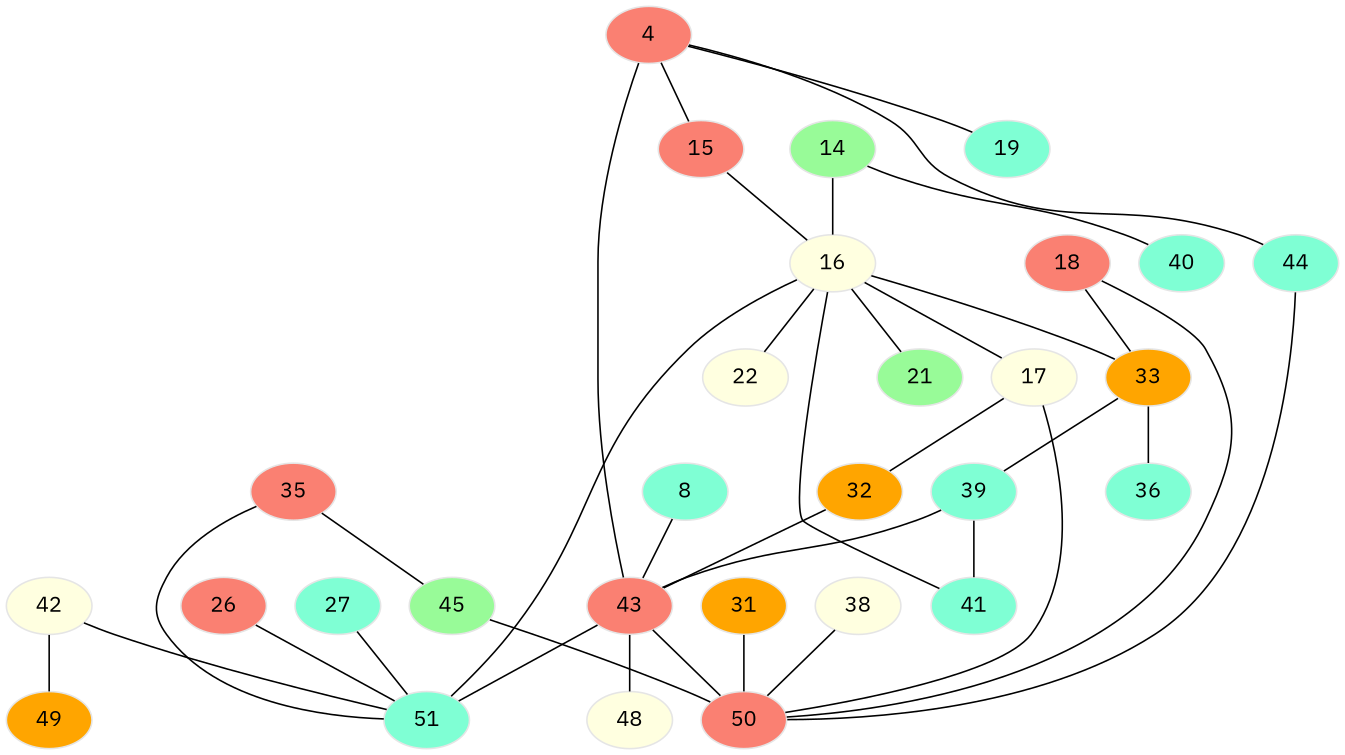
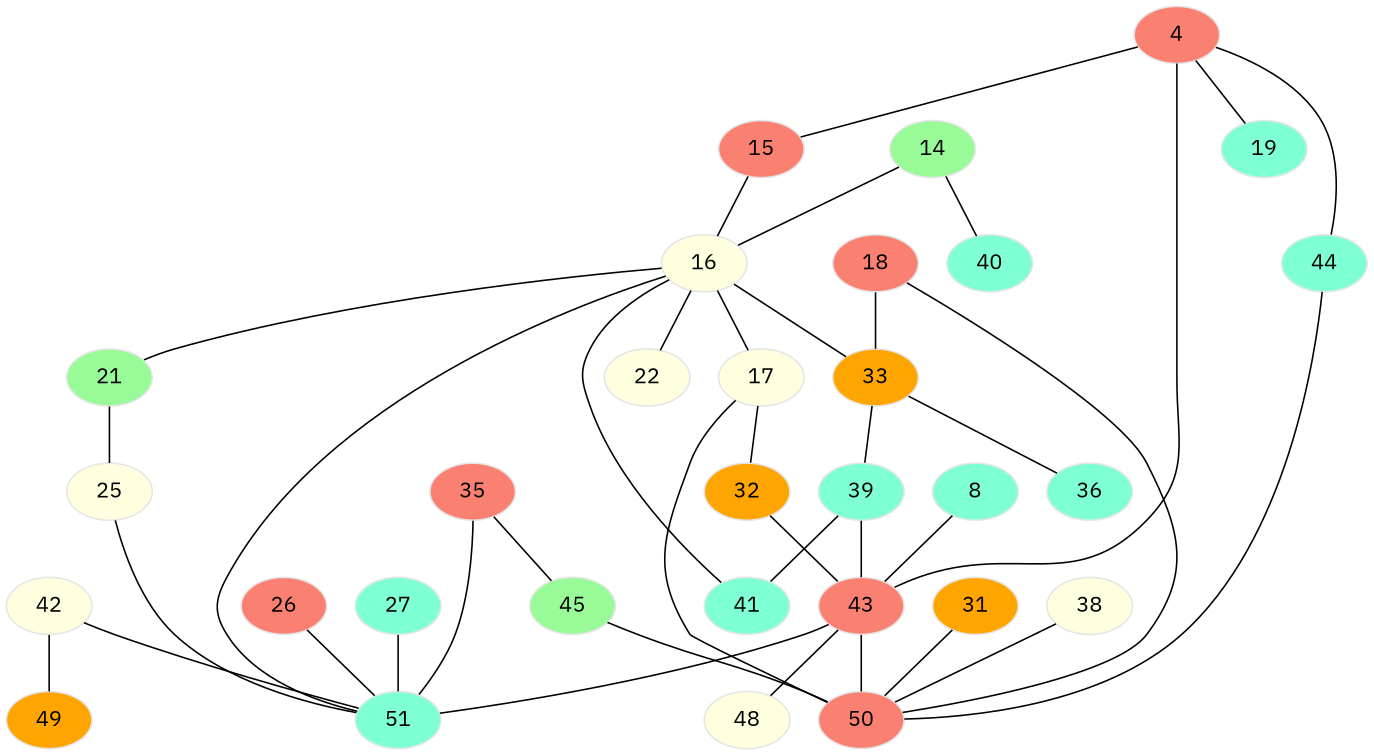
none -> (109, 492)
